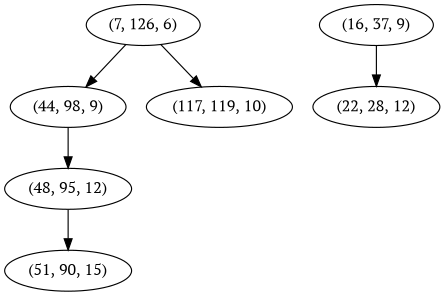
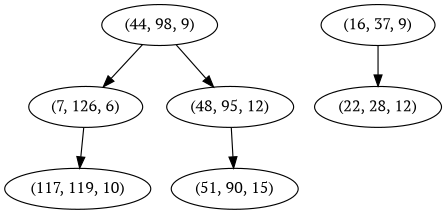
(110, 61) -> (127, 61)
